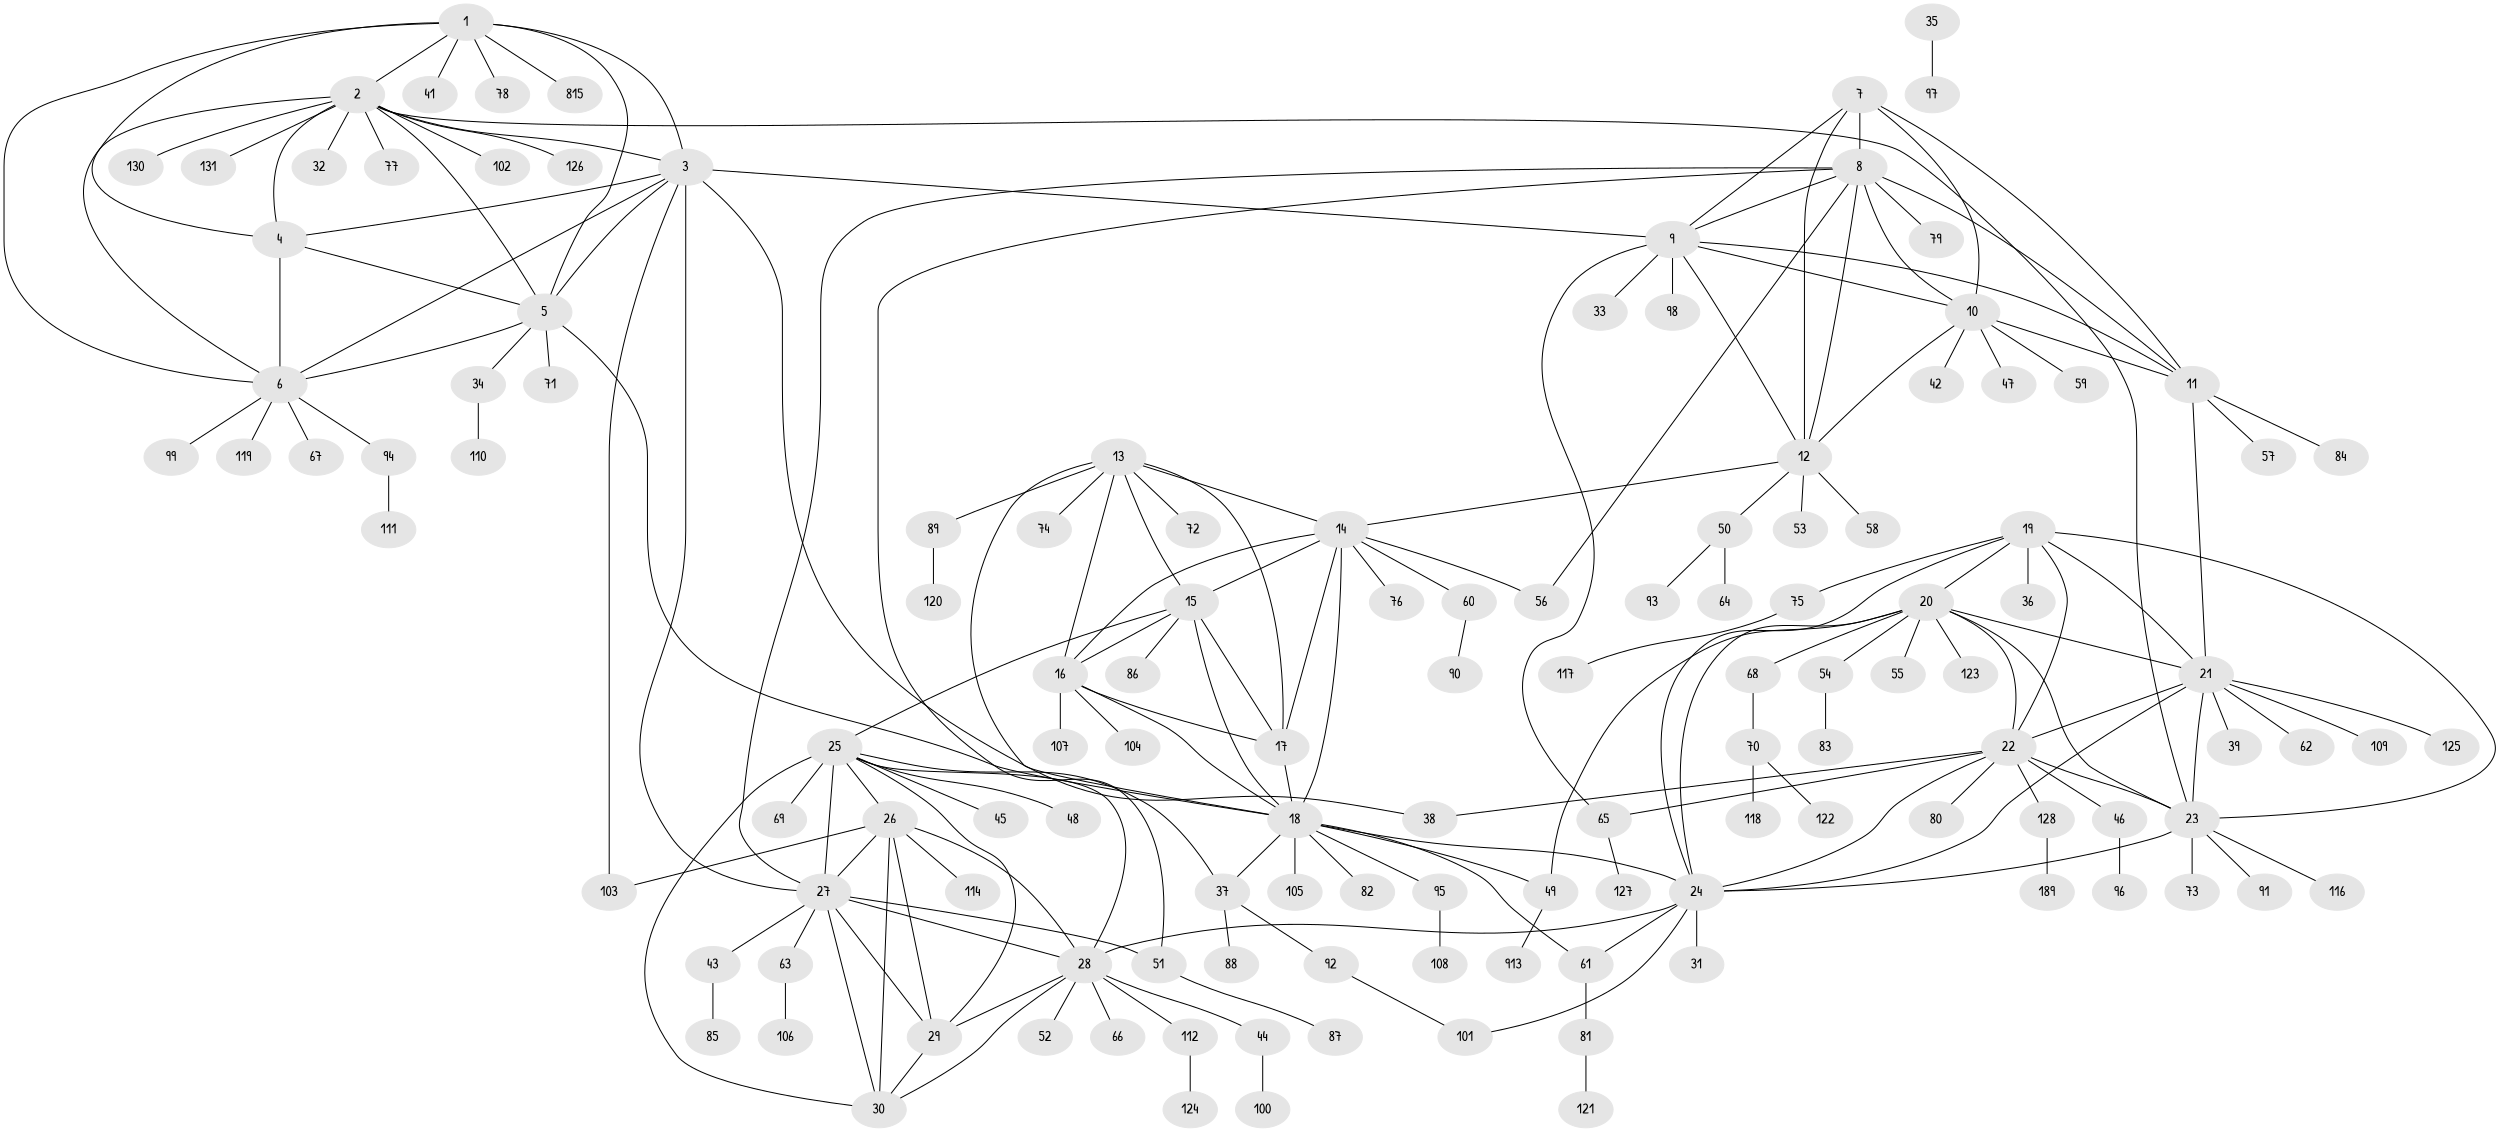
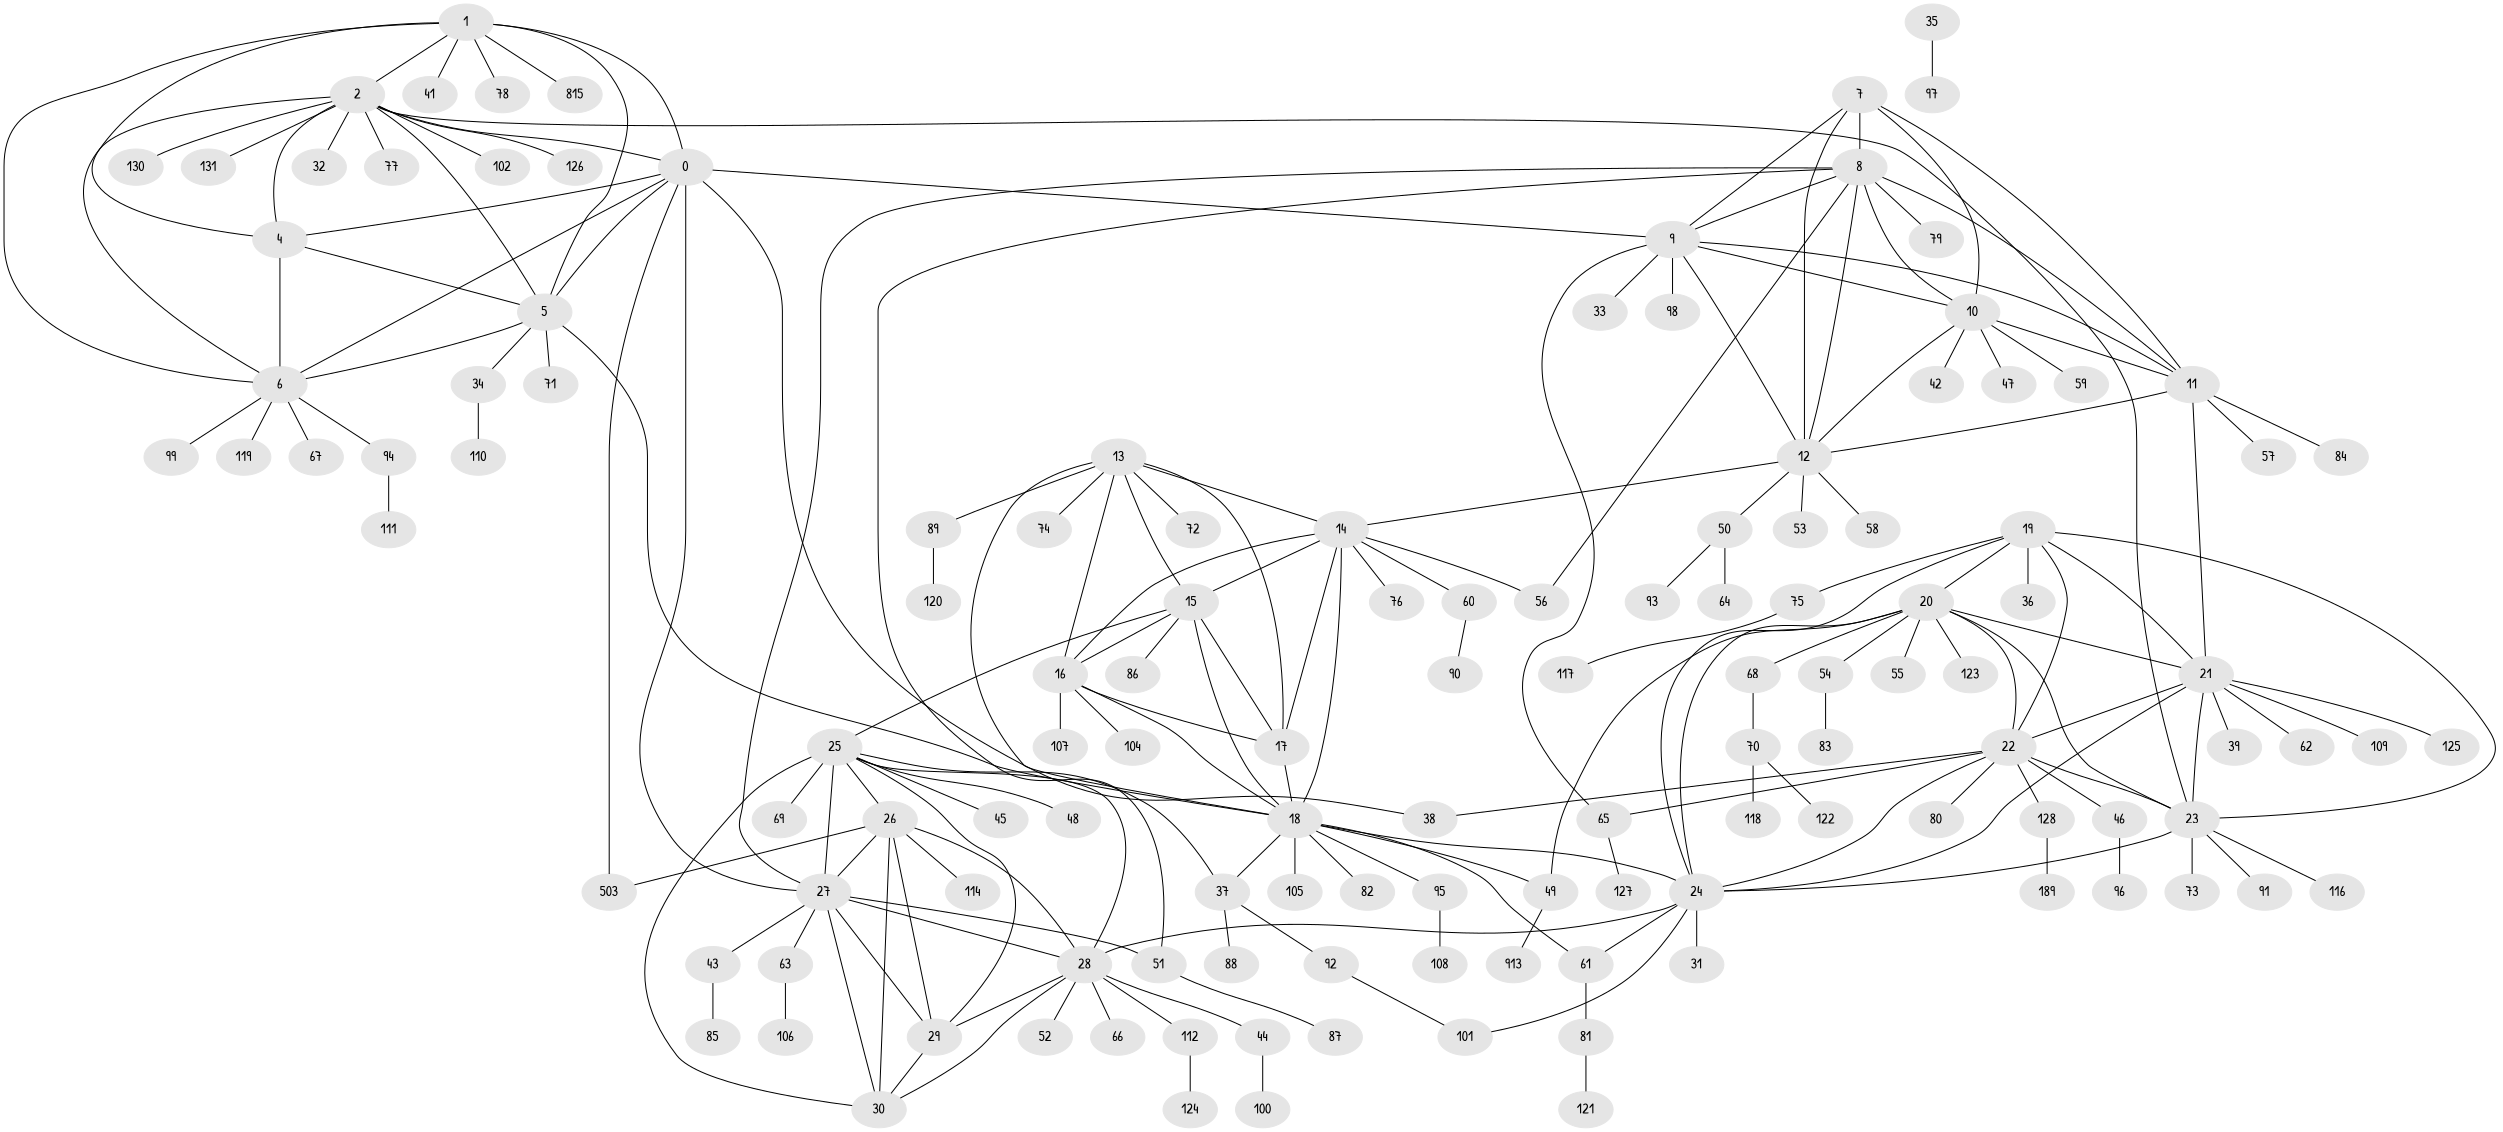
(686, 167) -> (686, 167)
none -> (1999, 425)
(609, 892) -> (609, 892)
